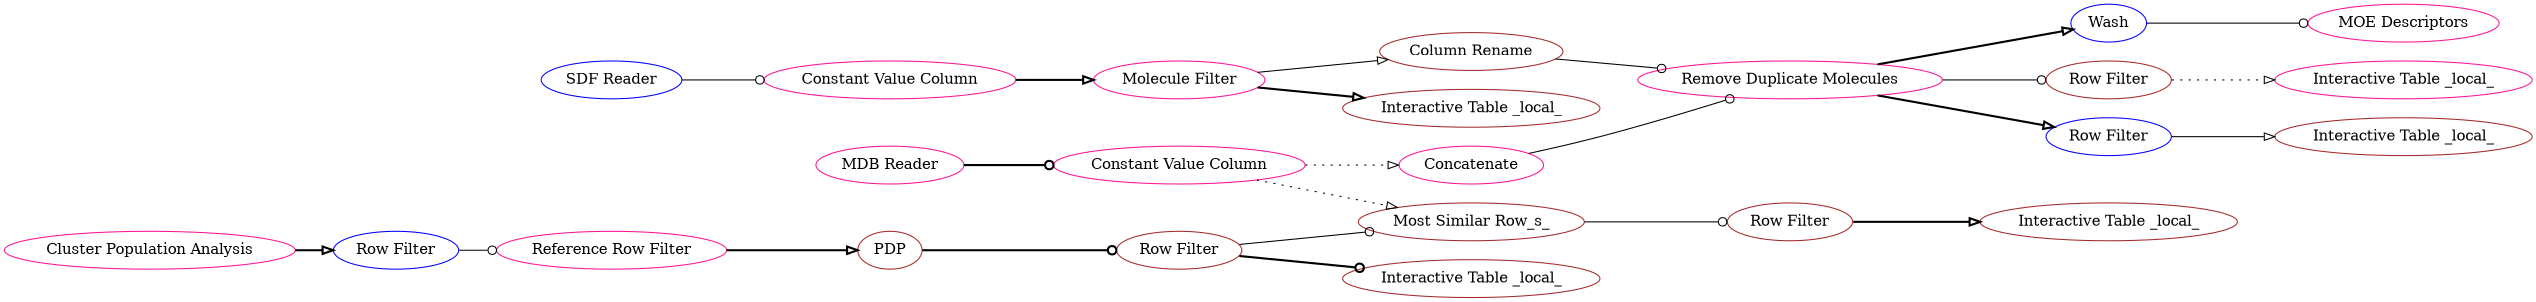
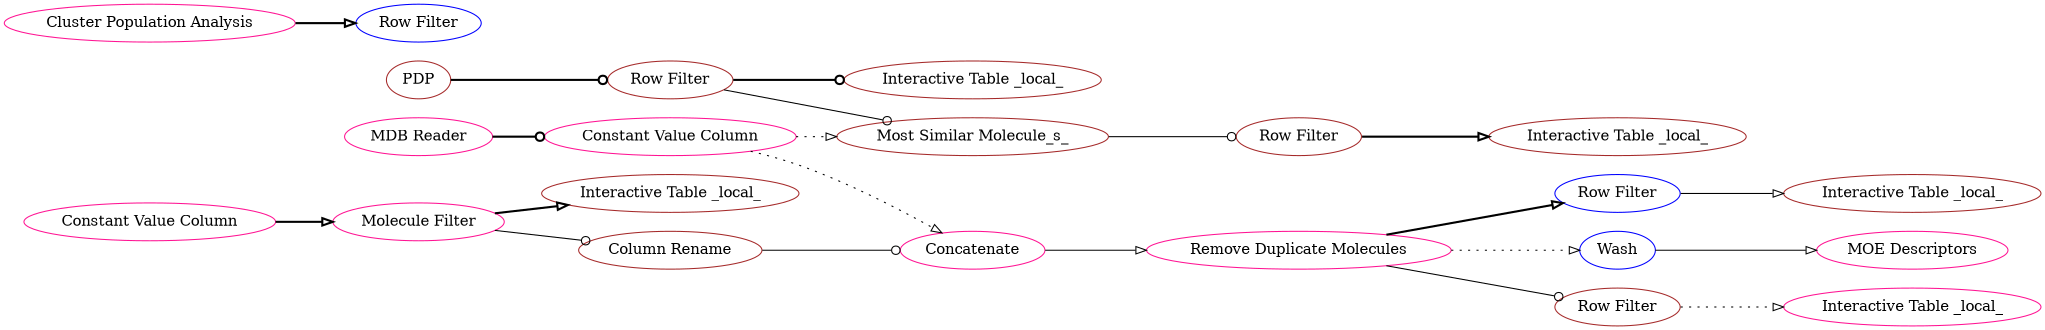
(2223, 23) -> (1731, 250)
(1970, 48) -> (1510, 250)
(1606, 64) -> (827, 250)
(1317, 66) -> (538, 235)
(612, 80) -> none
(1628, 129) -> (1090, 250)
(1471, 222) -> (973, 137)
(612, 250) -> none
